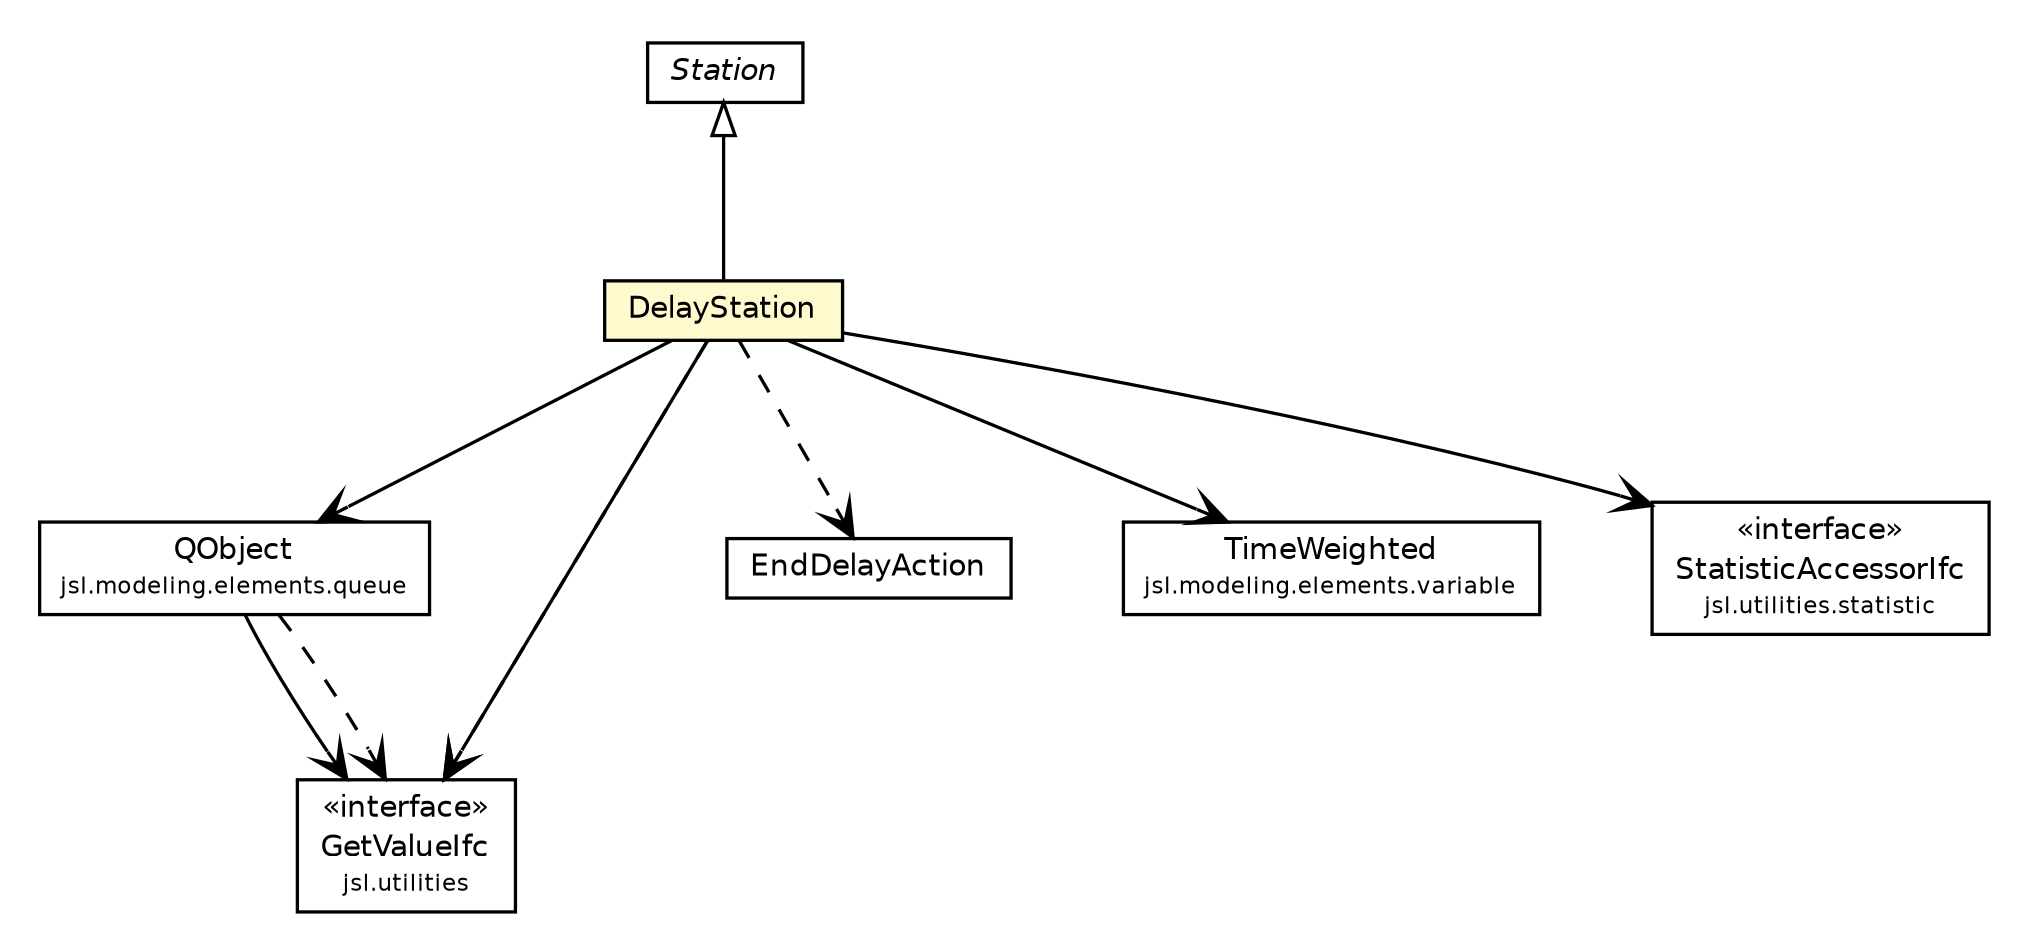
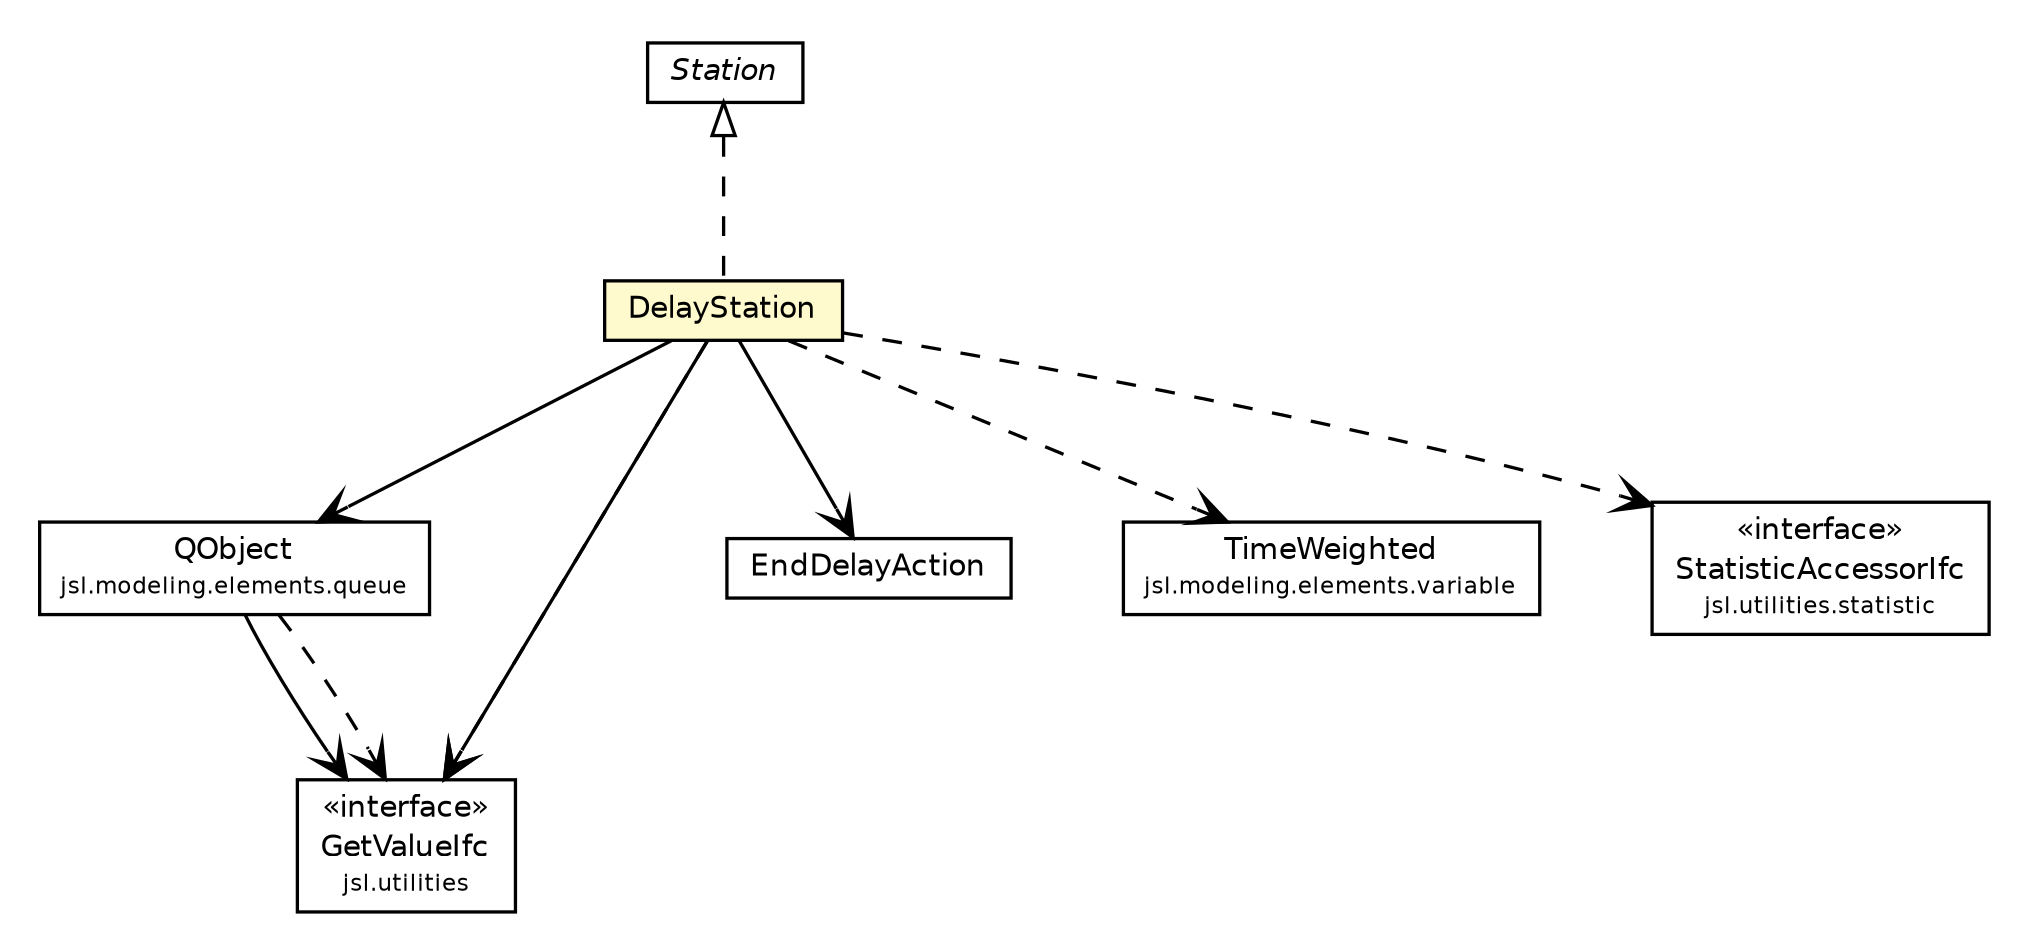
(724, 208) -> (724, 208)
(1234, 405) -> (1234, 405)
(788, 425) -> (788, 425)
(993, 425) -> (993, 425)
